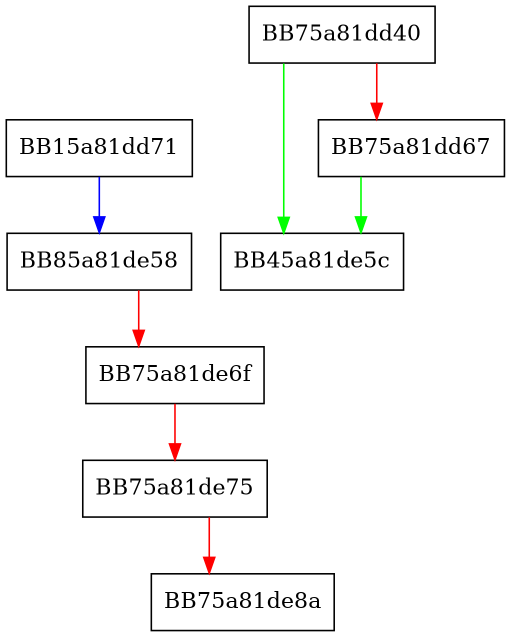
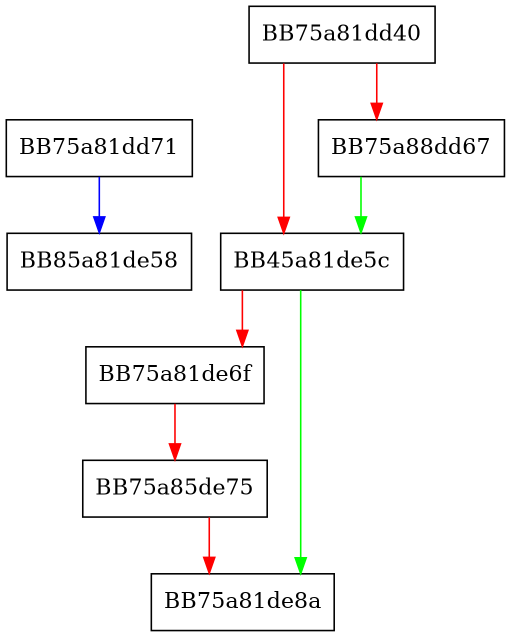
(284, 140) -> (284, 140)
(99, 148) -> (99, 148)
(411, 148) -> (411, 148)
(139, 310) -> (242, 310)
none -> (301, 424)
(175, 489) -> (175, 489)
